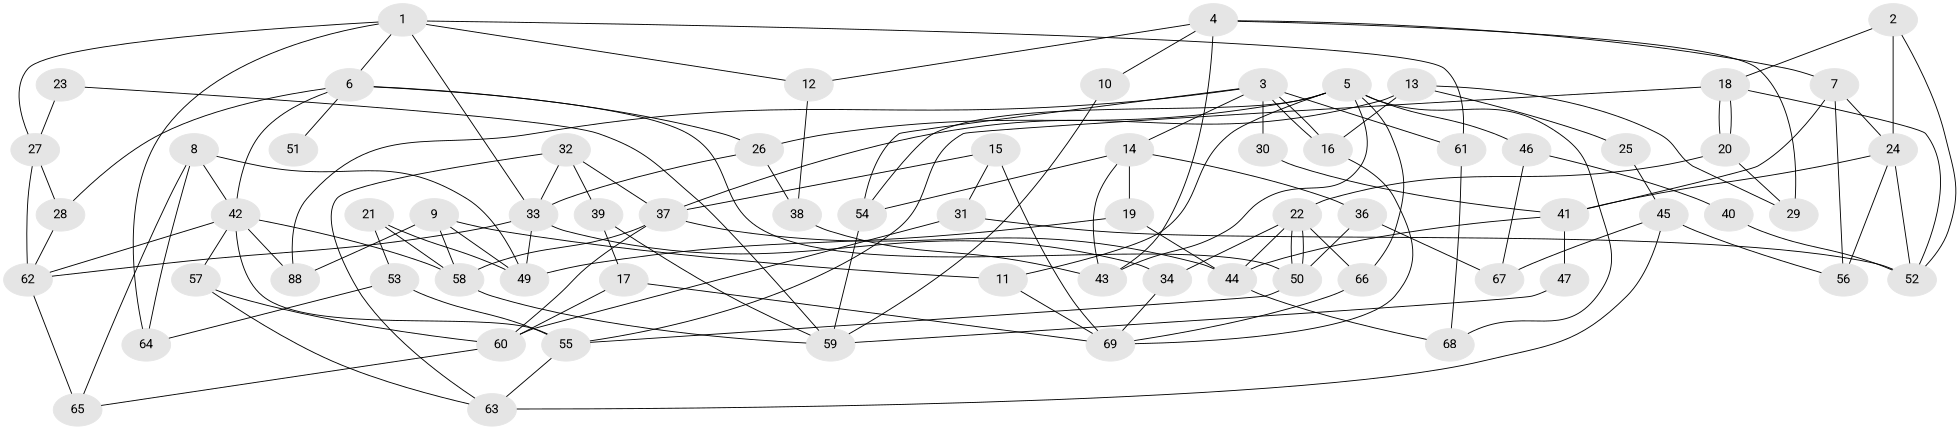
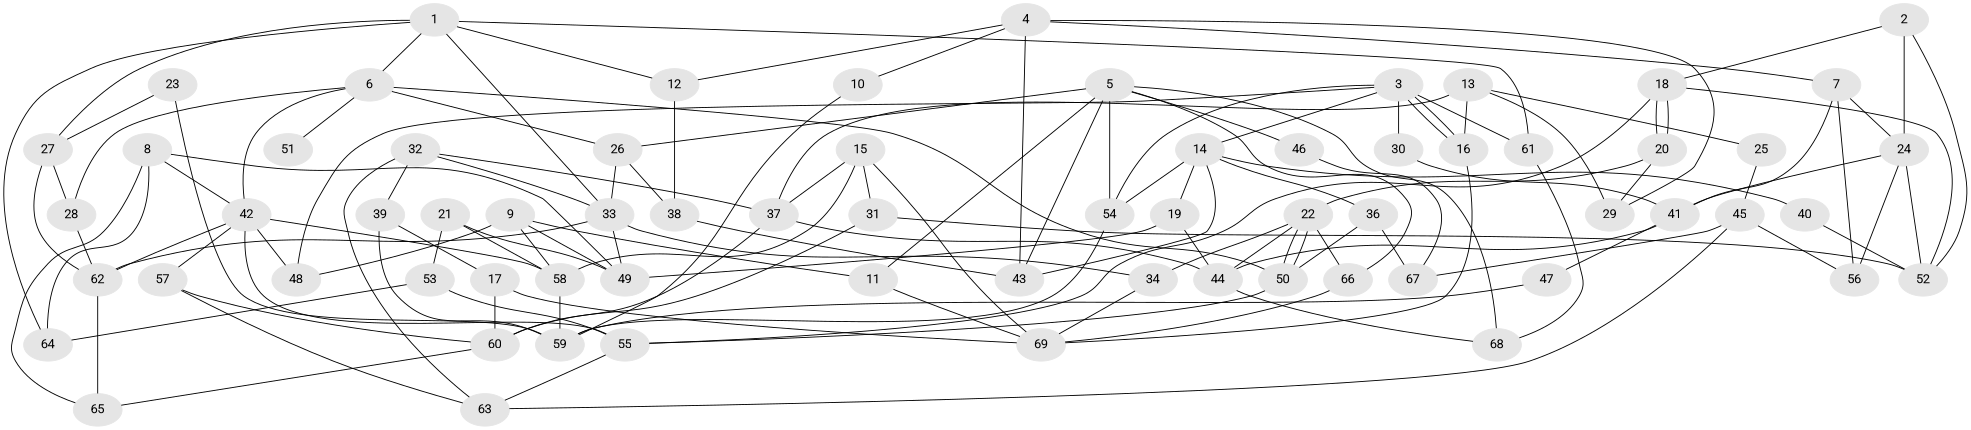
(1631, 177) -> (1505, 174)
(562, 247) -> (774, 247)
(295, 280) -> (296, 280)
